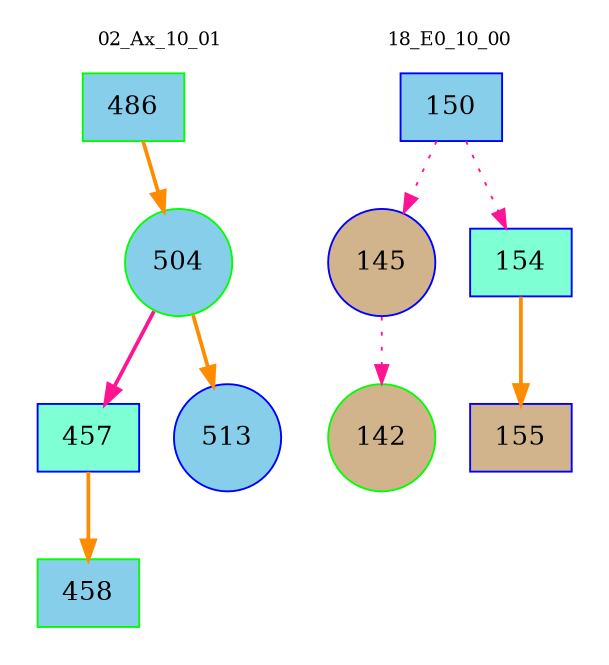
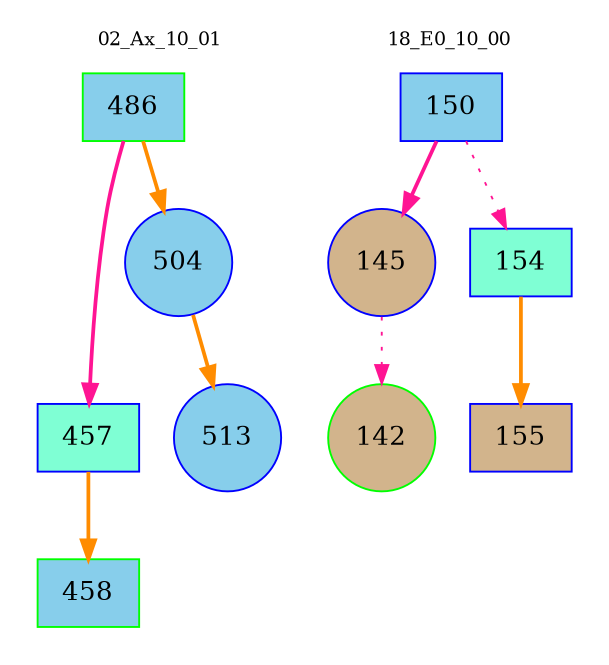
(424, 168) -> (424, 168)
(179, 263) -> (179, 263)
(134, 349) -> (100, 262)
